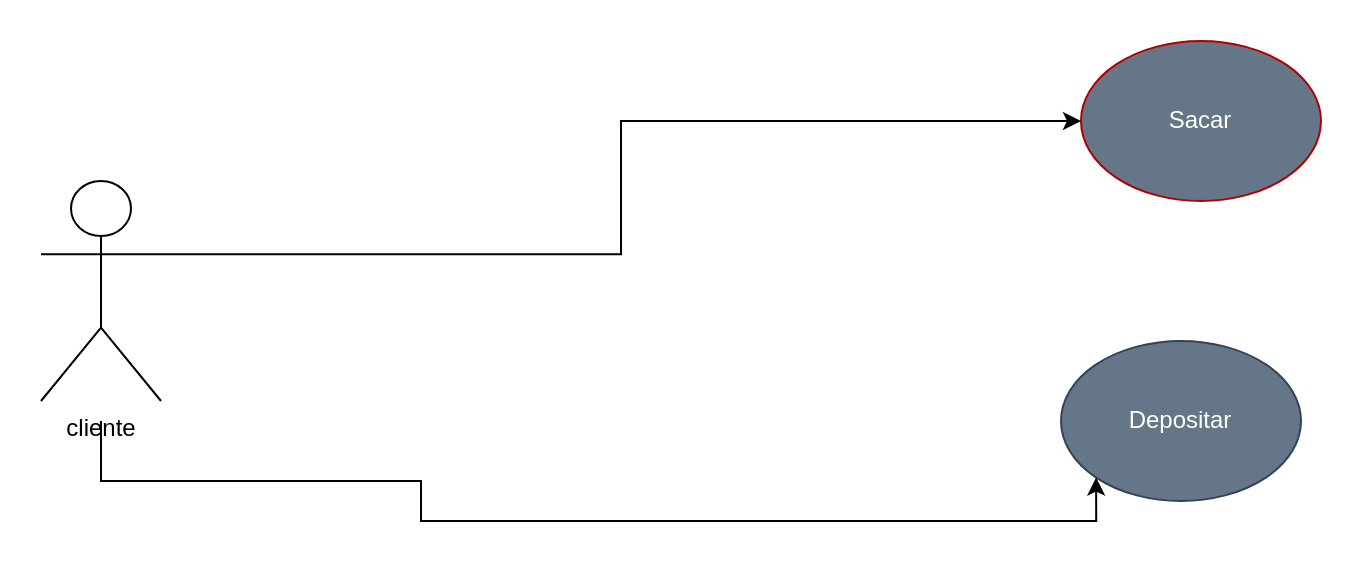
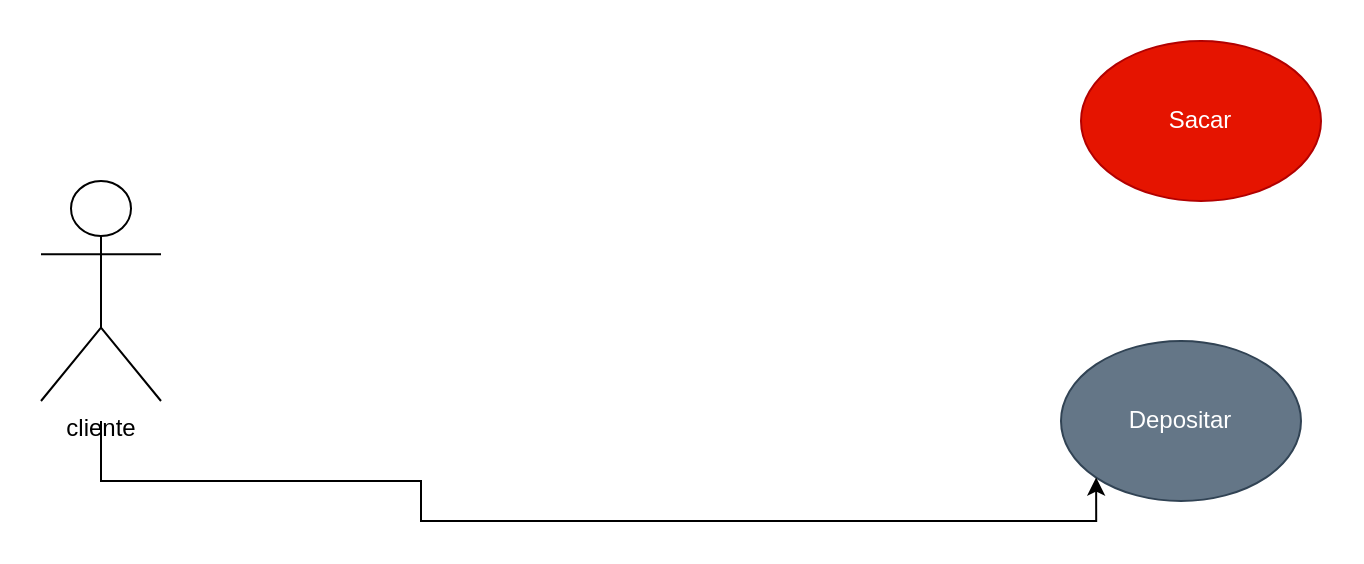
(1201, 121) -> (1201, 121)
(621, 193) -> none
